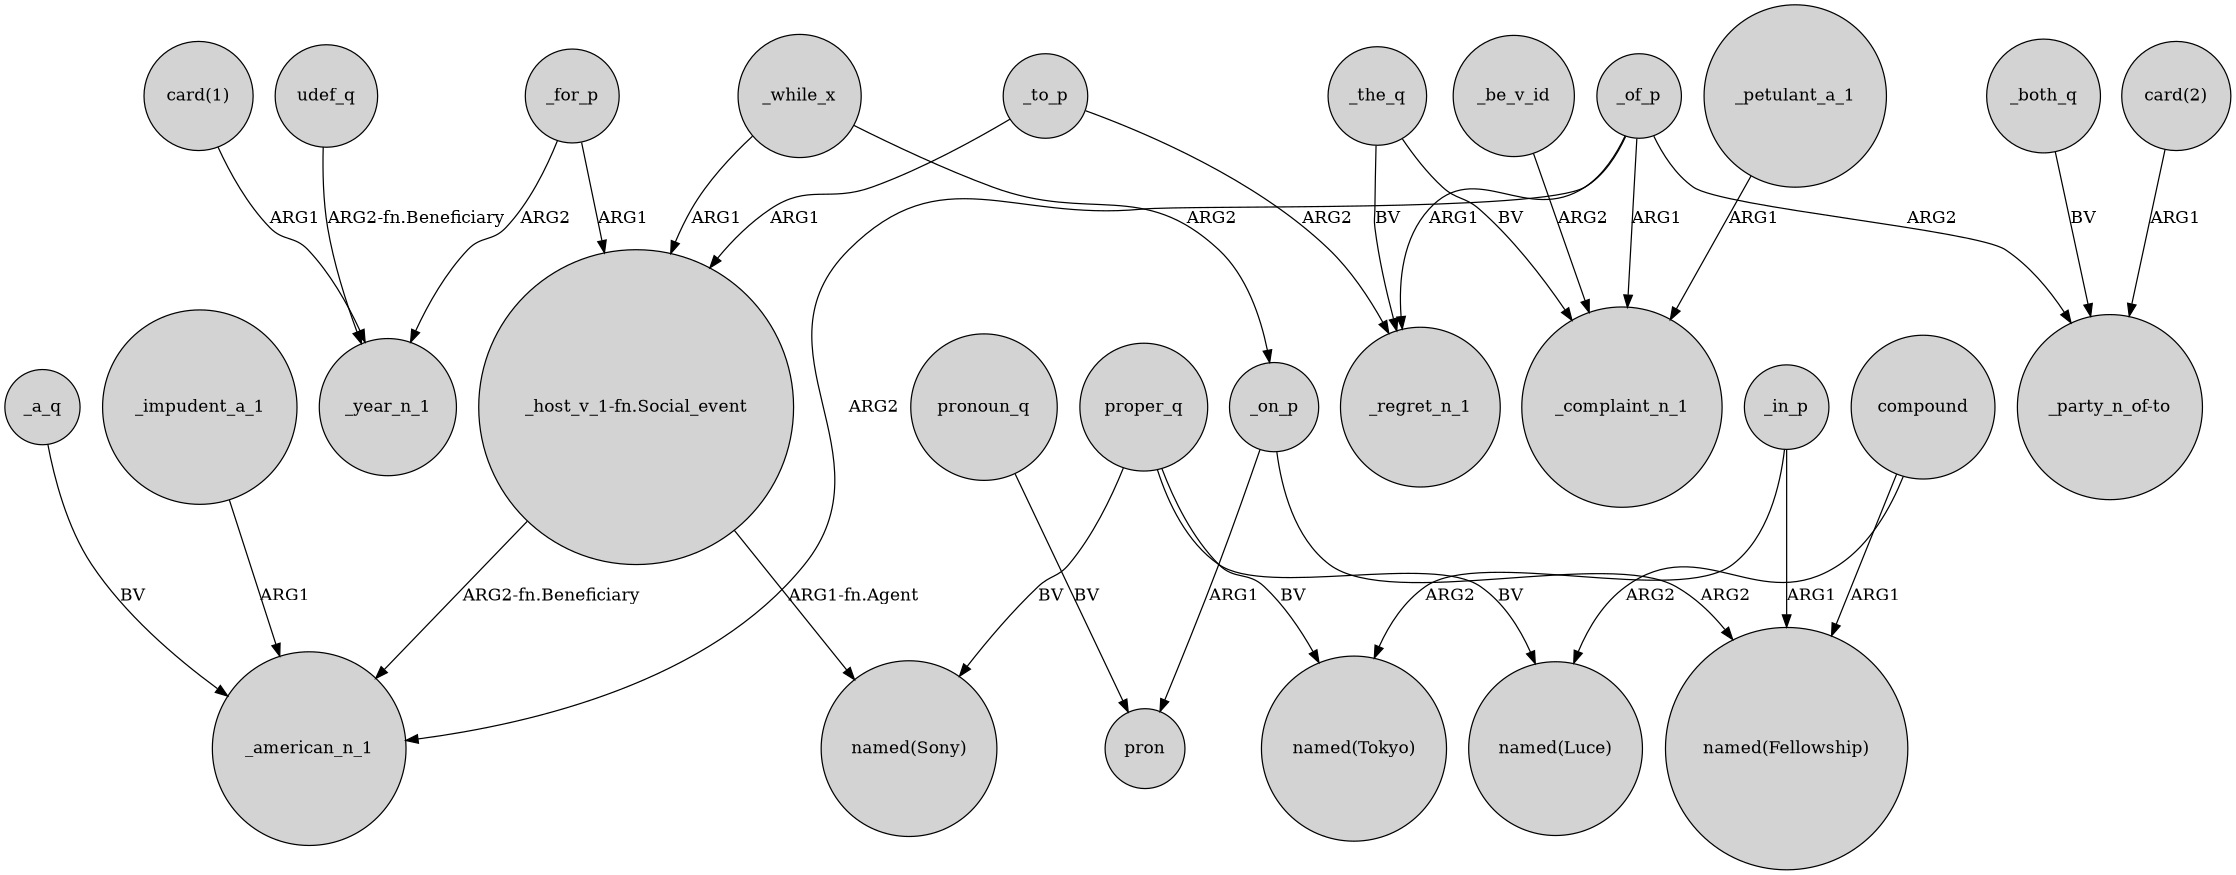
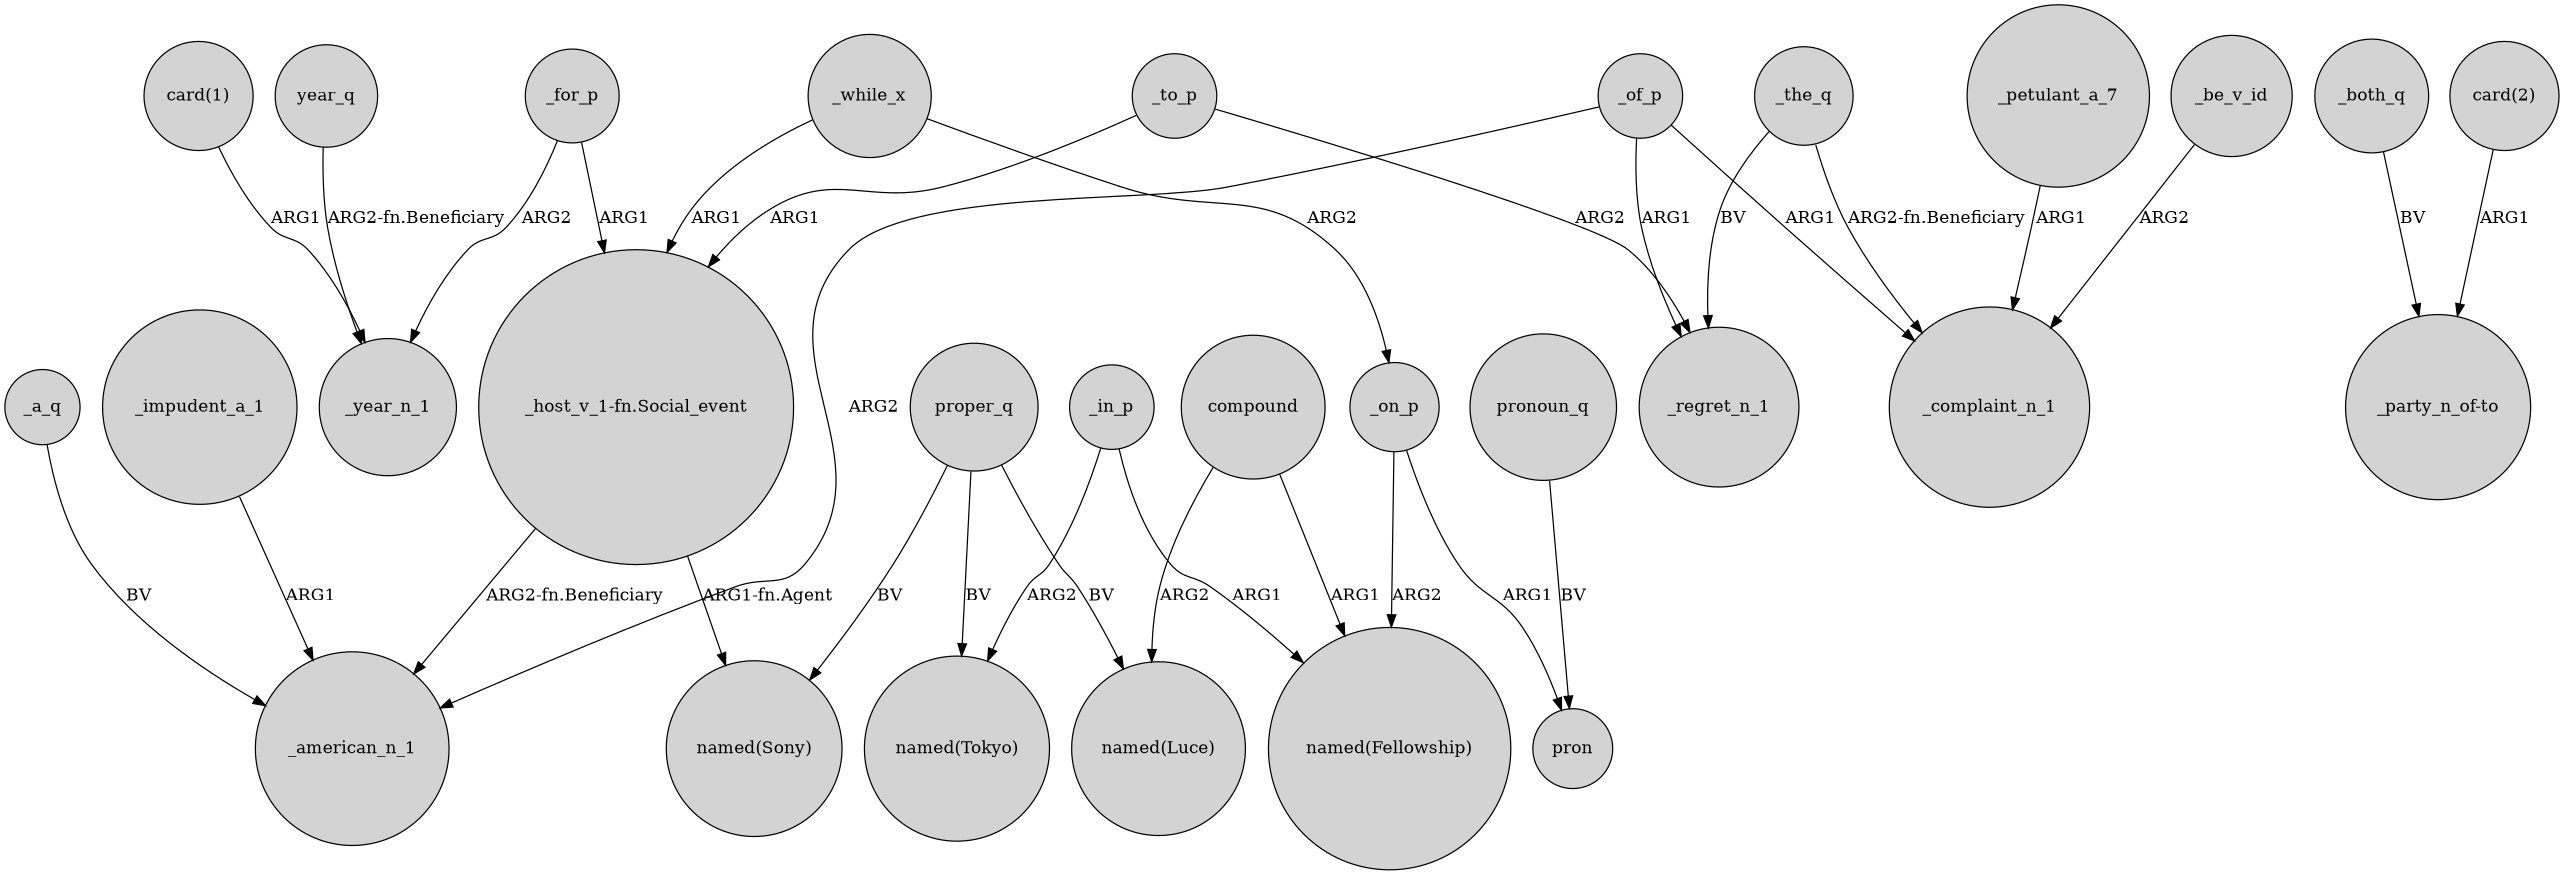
(326, 96) -> (326, 96)
(1795, 96) -> (2058, 96)
(1511, 218) -> (1937, 218)
(1860, 220) -> none
